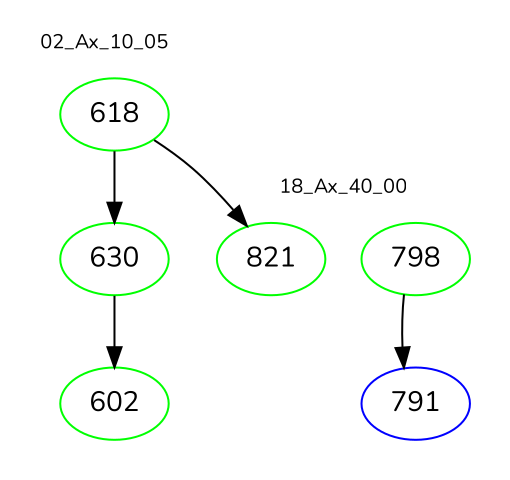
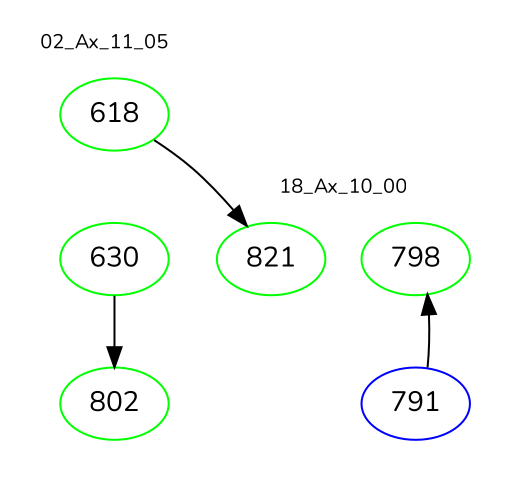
(104, 43) -> (104, 43)
(114, 177) -> none
(343, 188) -> (343, 188)
(402, 321) -> (429, 341)
(114, 404) -> (114, 404)
